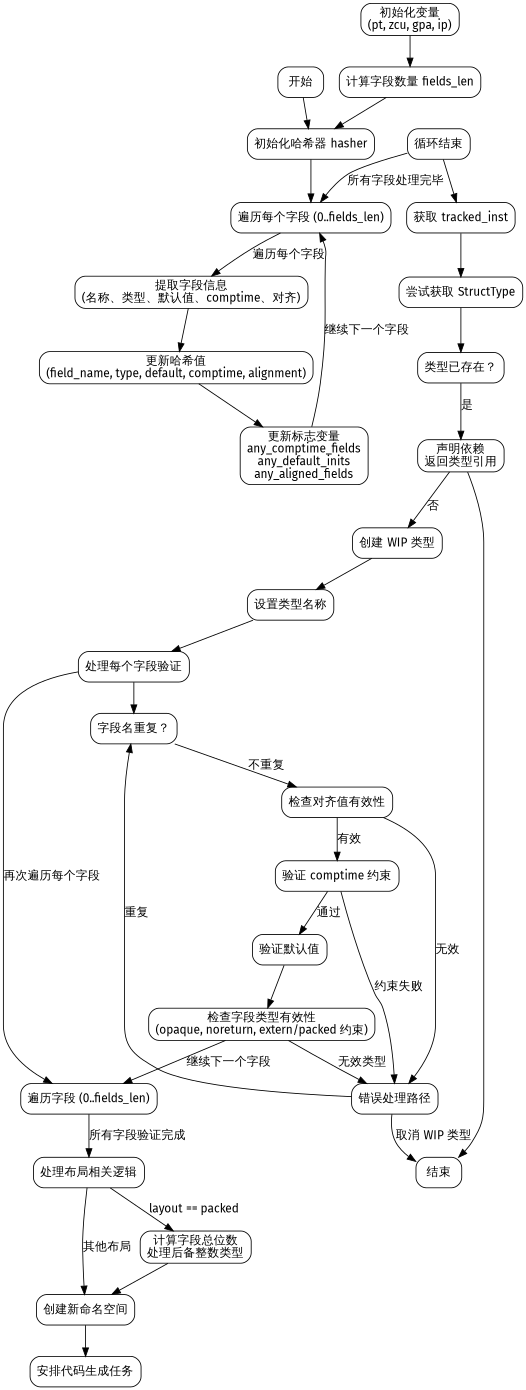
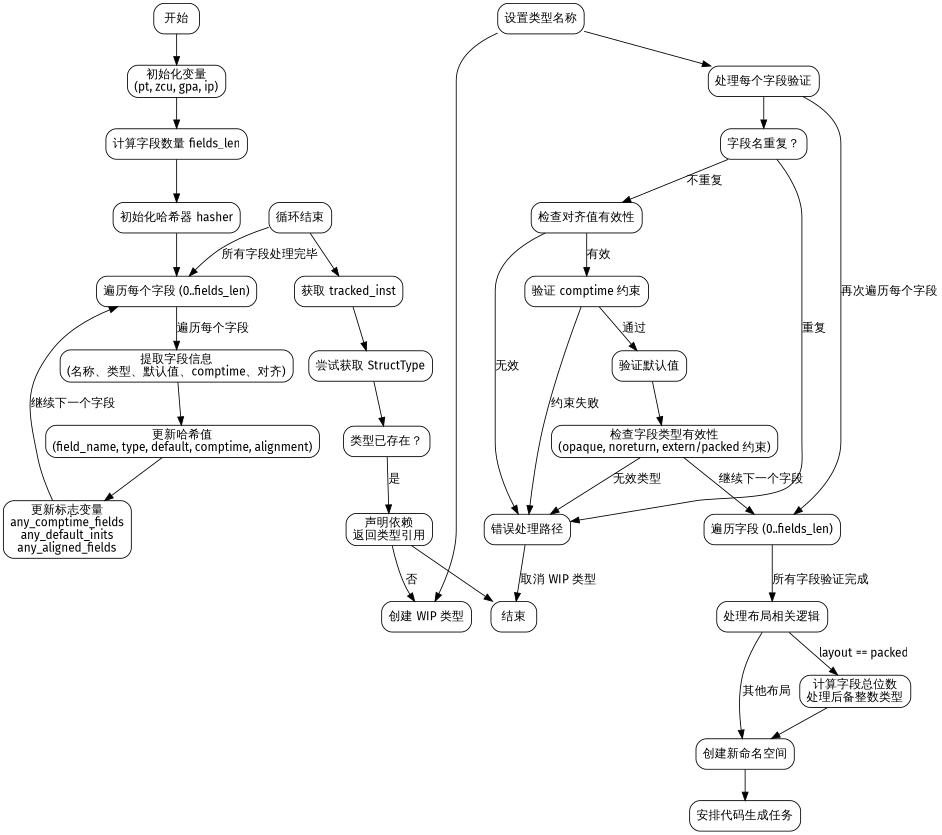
(305, 109) -> (177, 45)
(348, 572) -> (456, 305)
(125, 1016) -> (802, 428)
